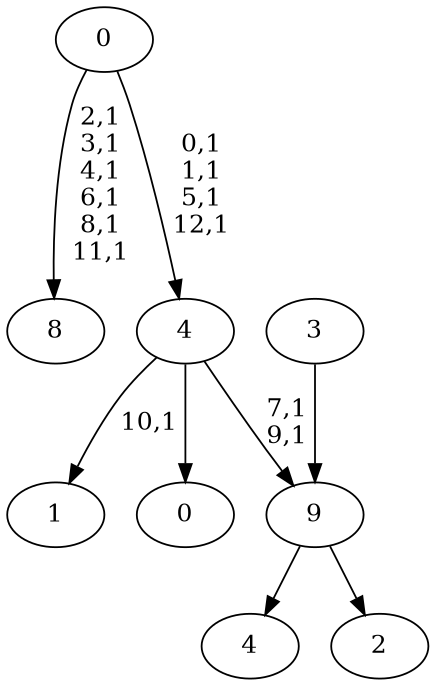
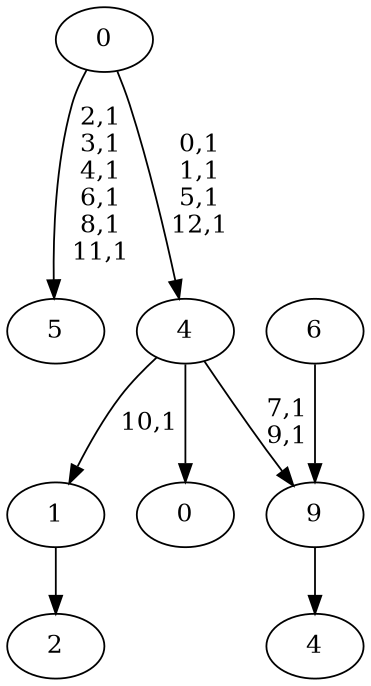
(56, 331) -> (56, 331)
(315, 331) -> (315, 331)
(343, 572) -> (56, 572)
